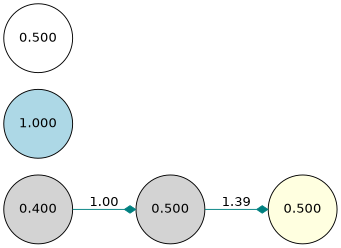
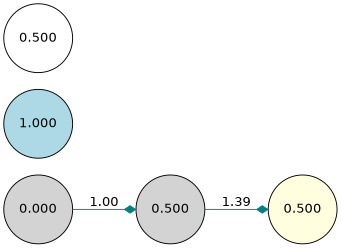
(38, 209) -> (38, 209)
